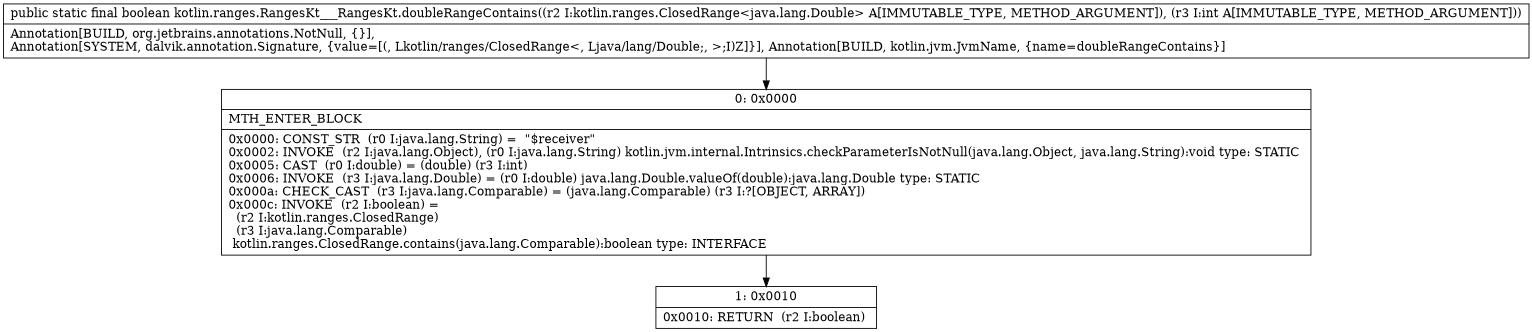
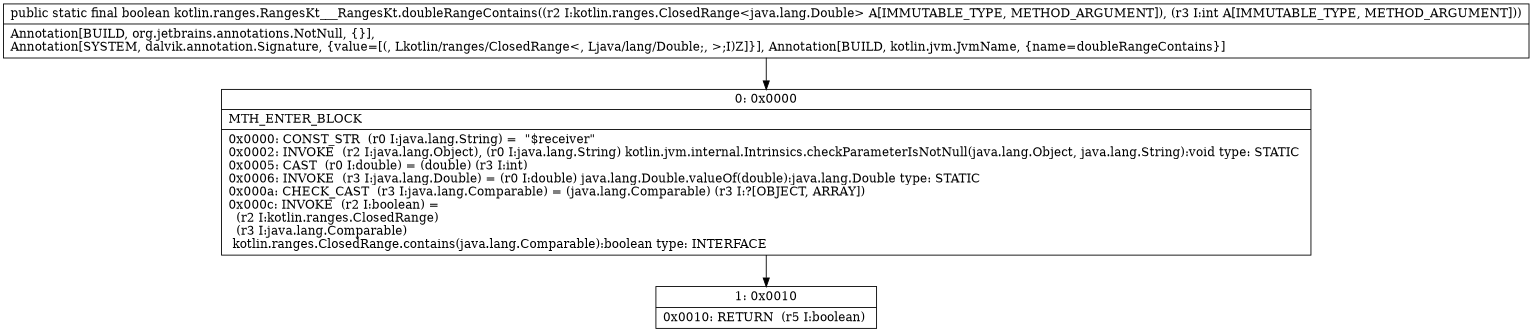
(766, 317) -> (766, 317)
